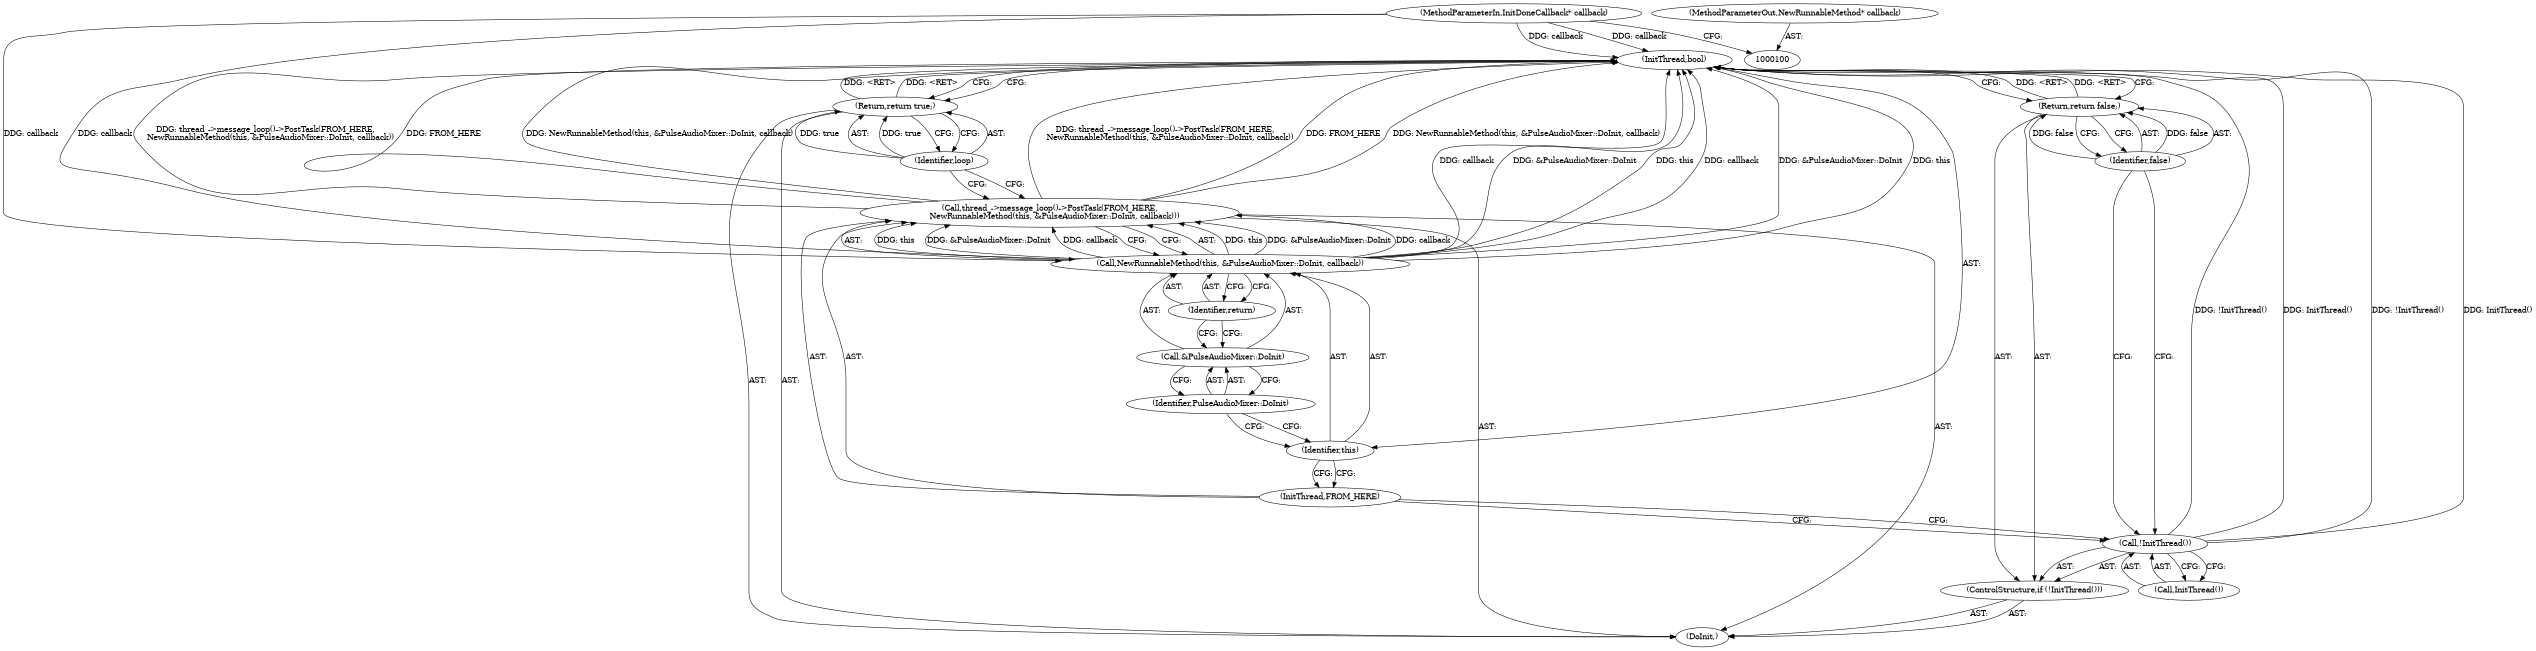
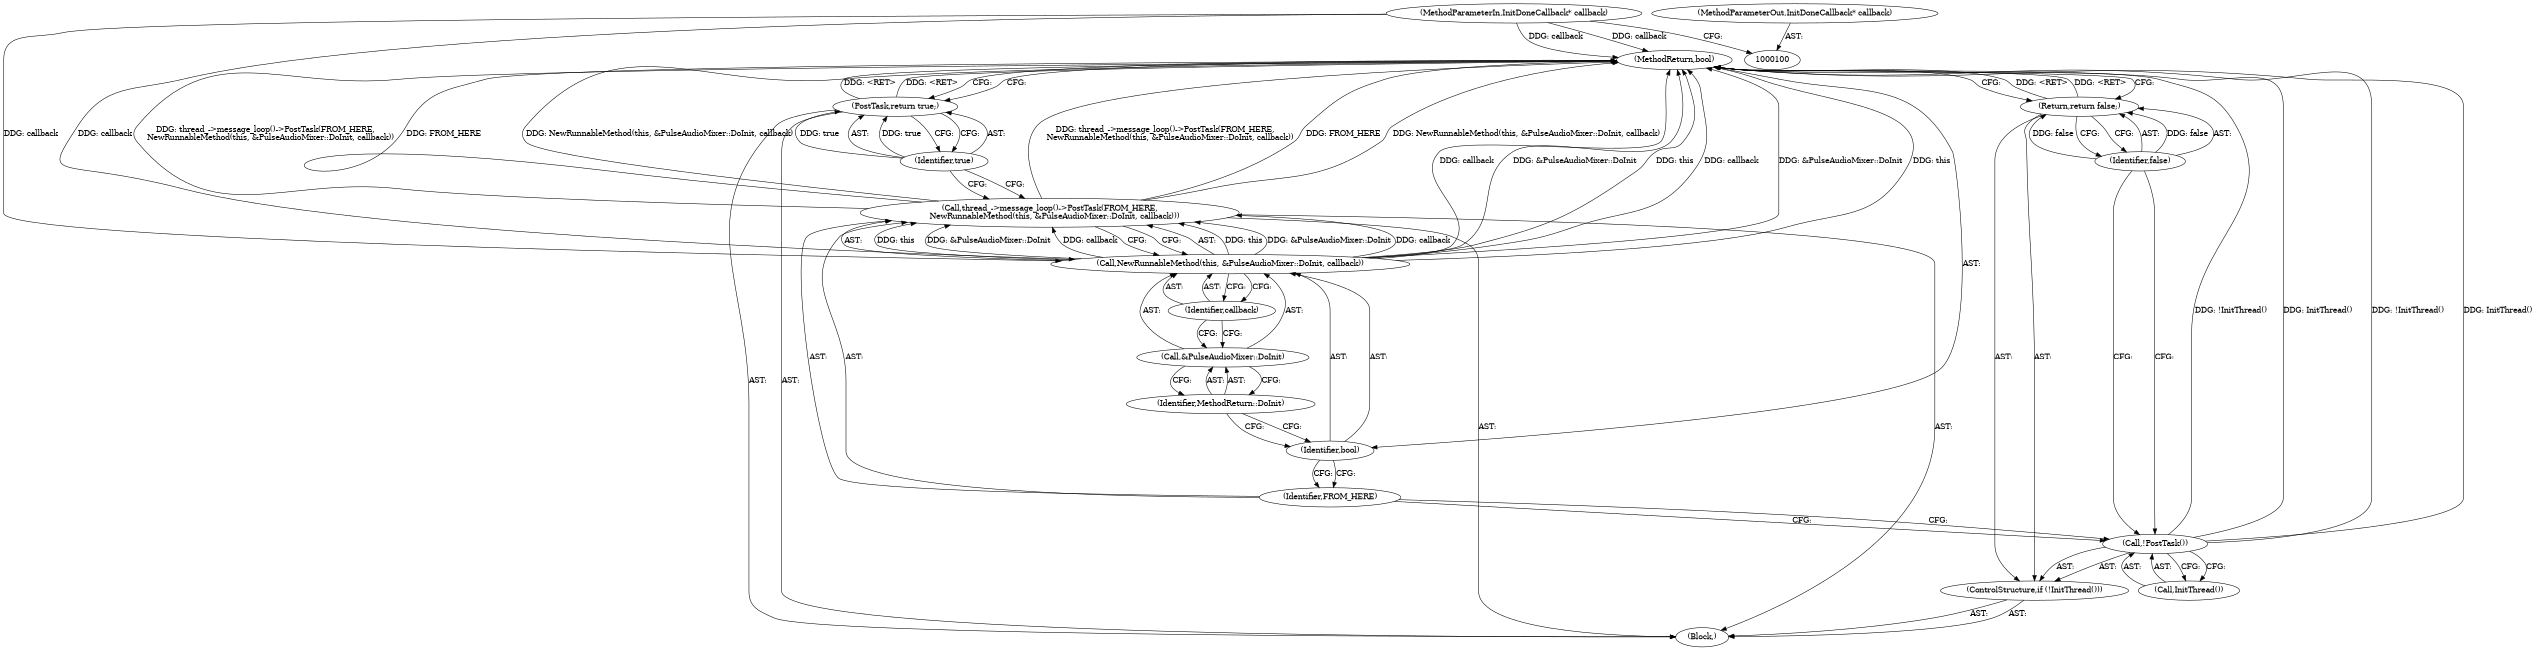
(1795, 13) -> (1795, 13)
(1674, 60) -> (1674, 60)
(895, 107) -> (895, 107)
(944, 161) -> (944, 161)
(1222, 311) -> (1222, 311)
(1221, 404) -> (1221, 404)
(1330, 451) -> (1330, 451)
(1330, 497) -> (1330, 497)
(2155, 544) -> (2155, 544)
(1702, 637) -> (1702, 637)
